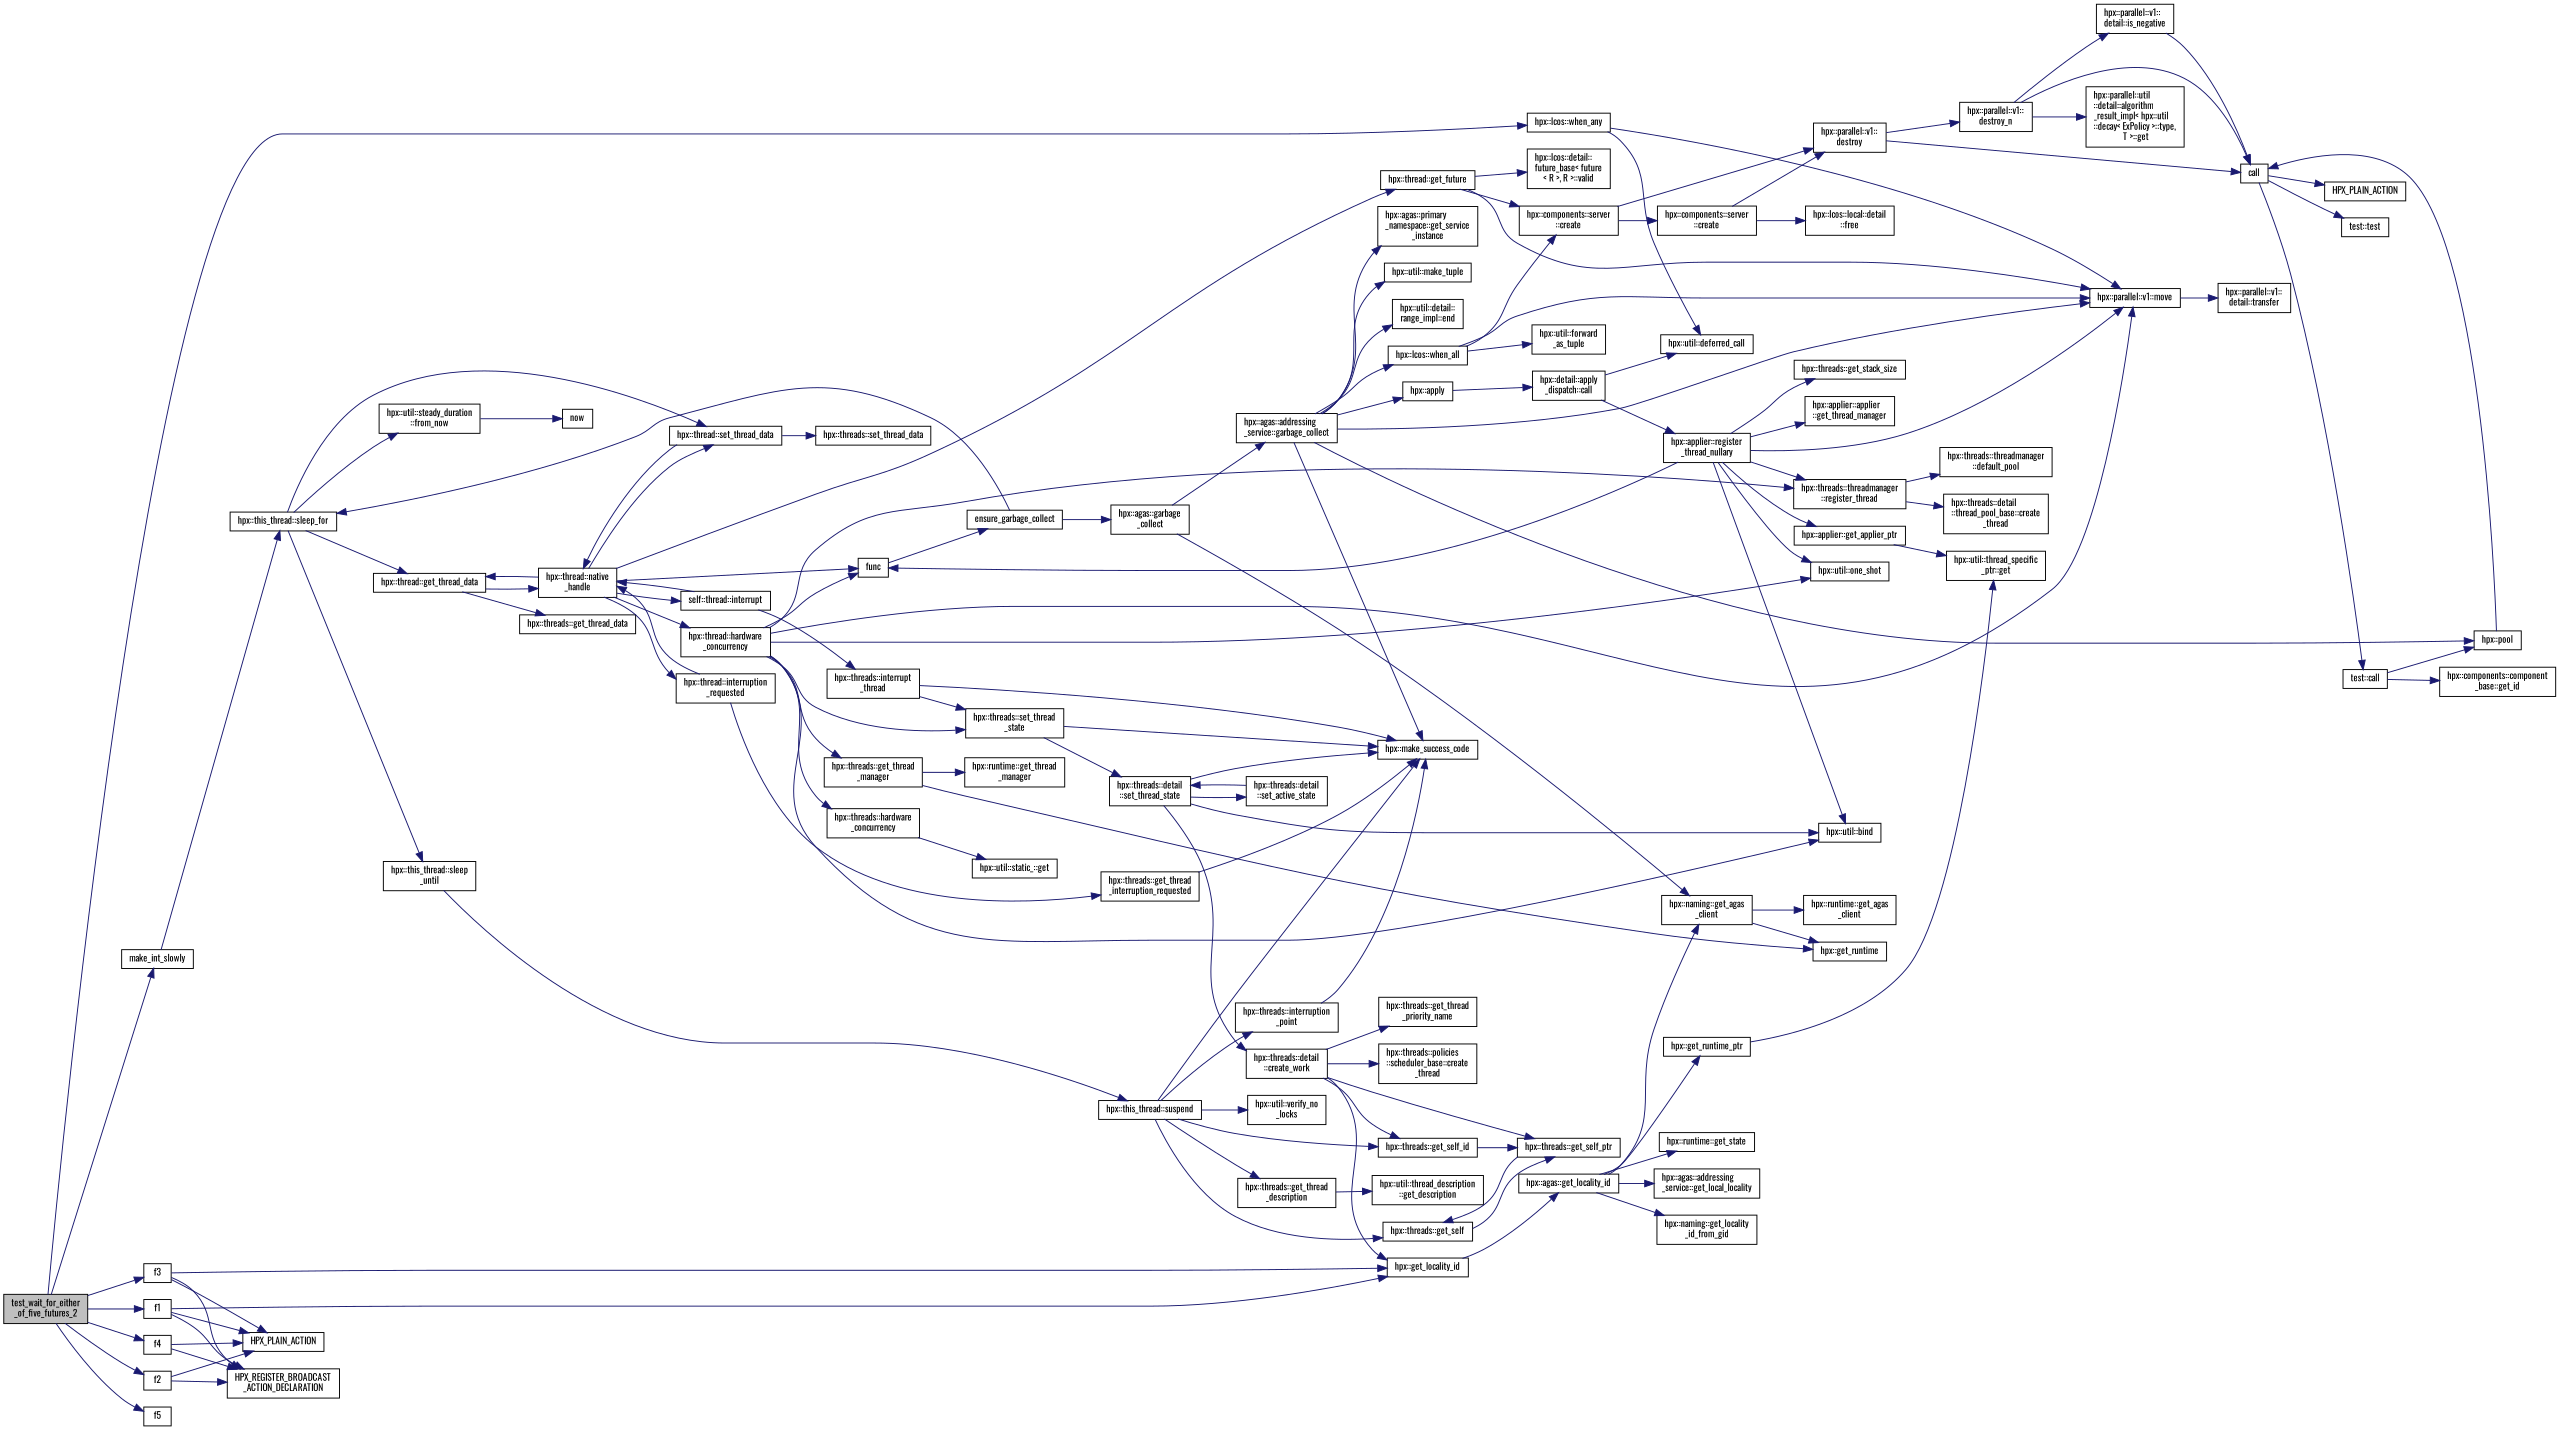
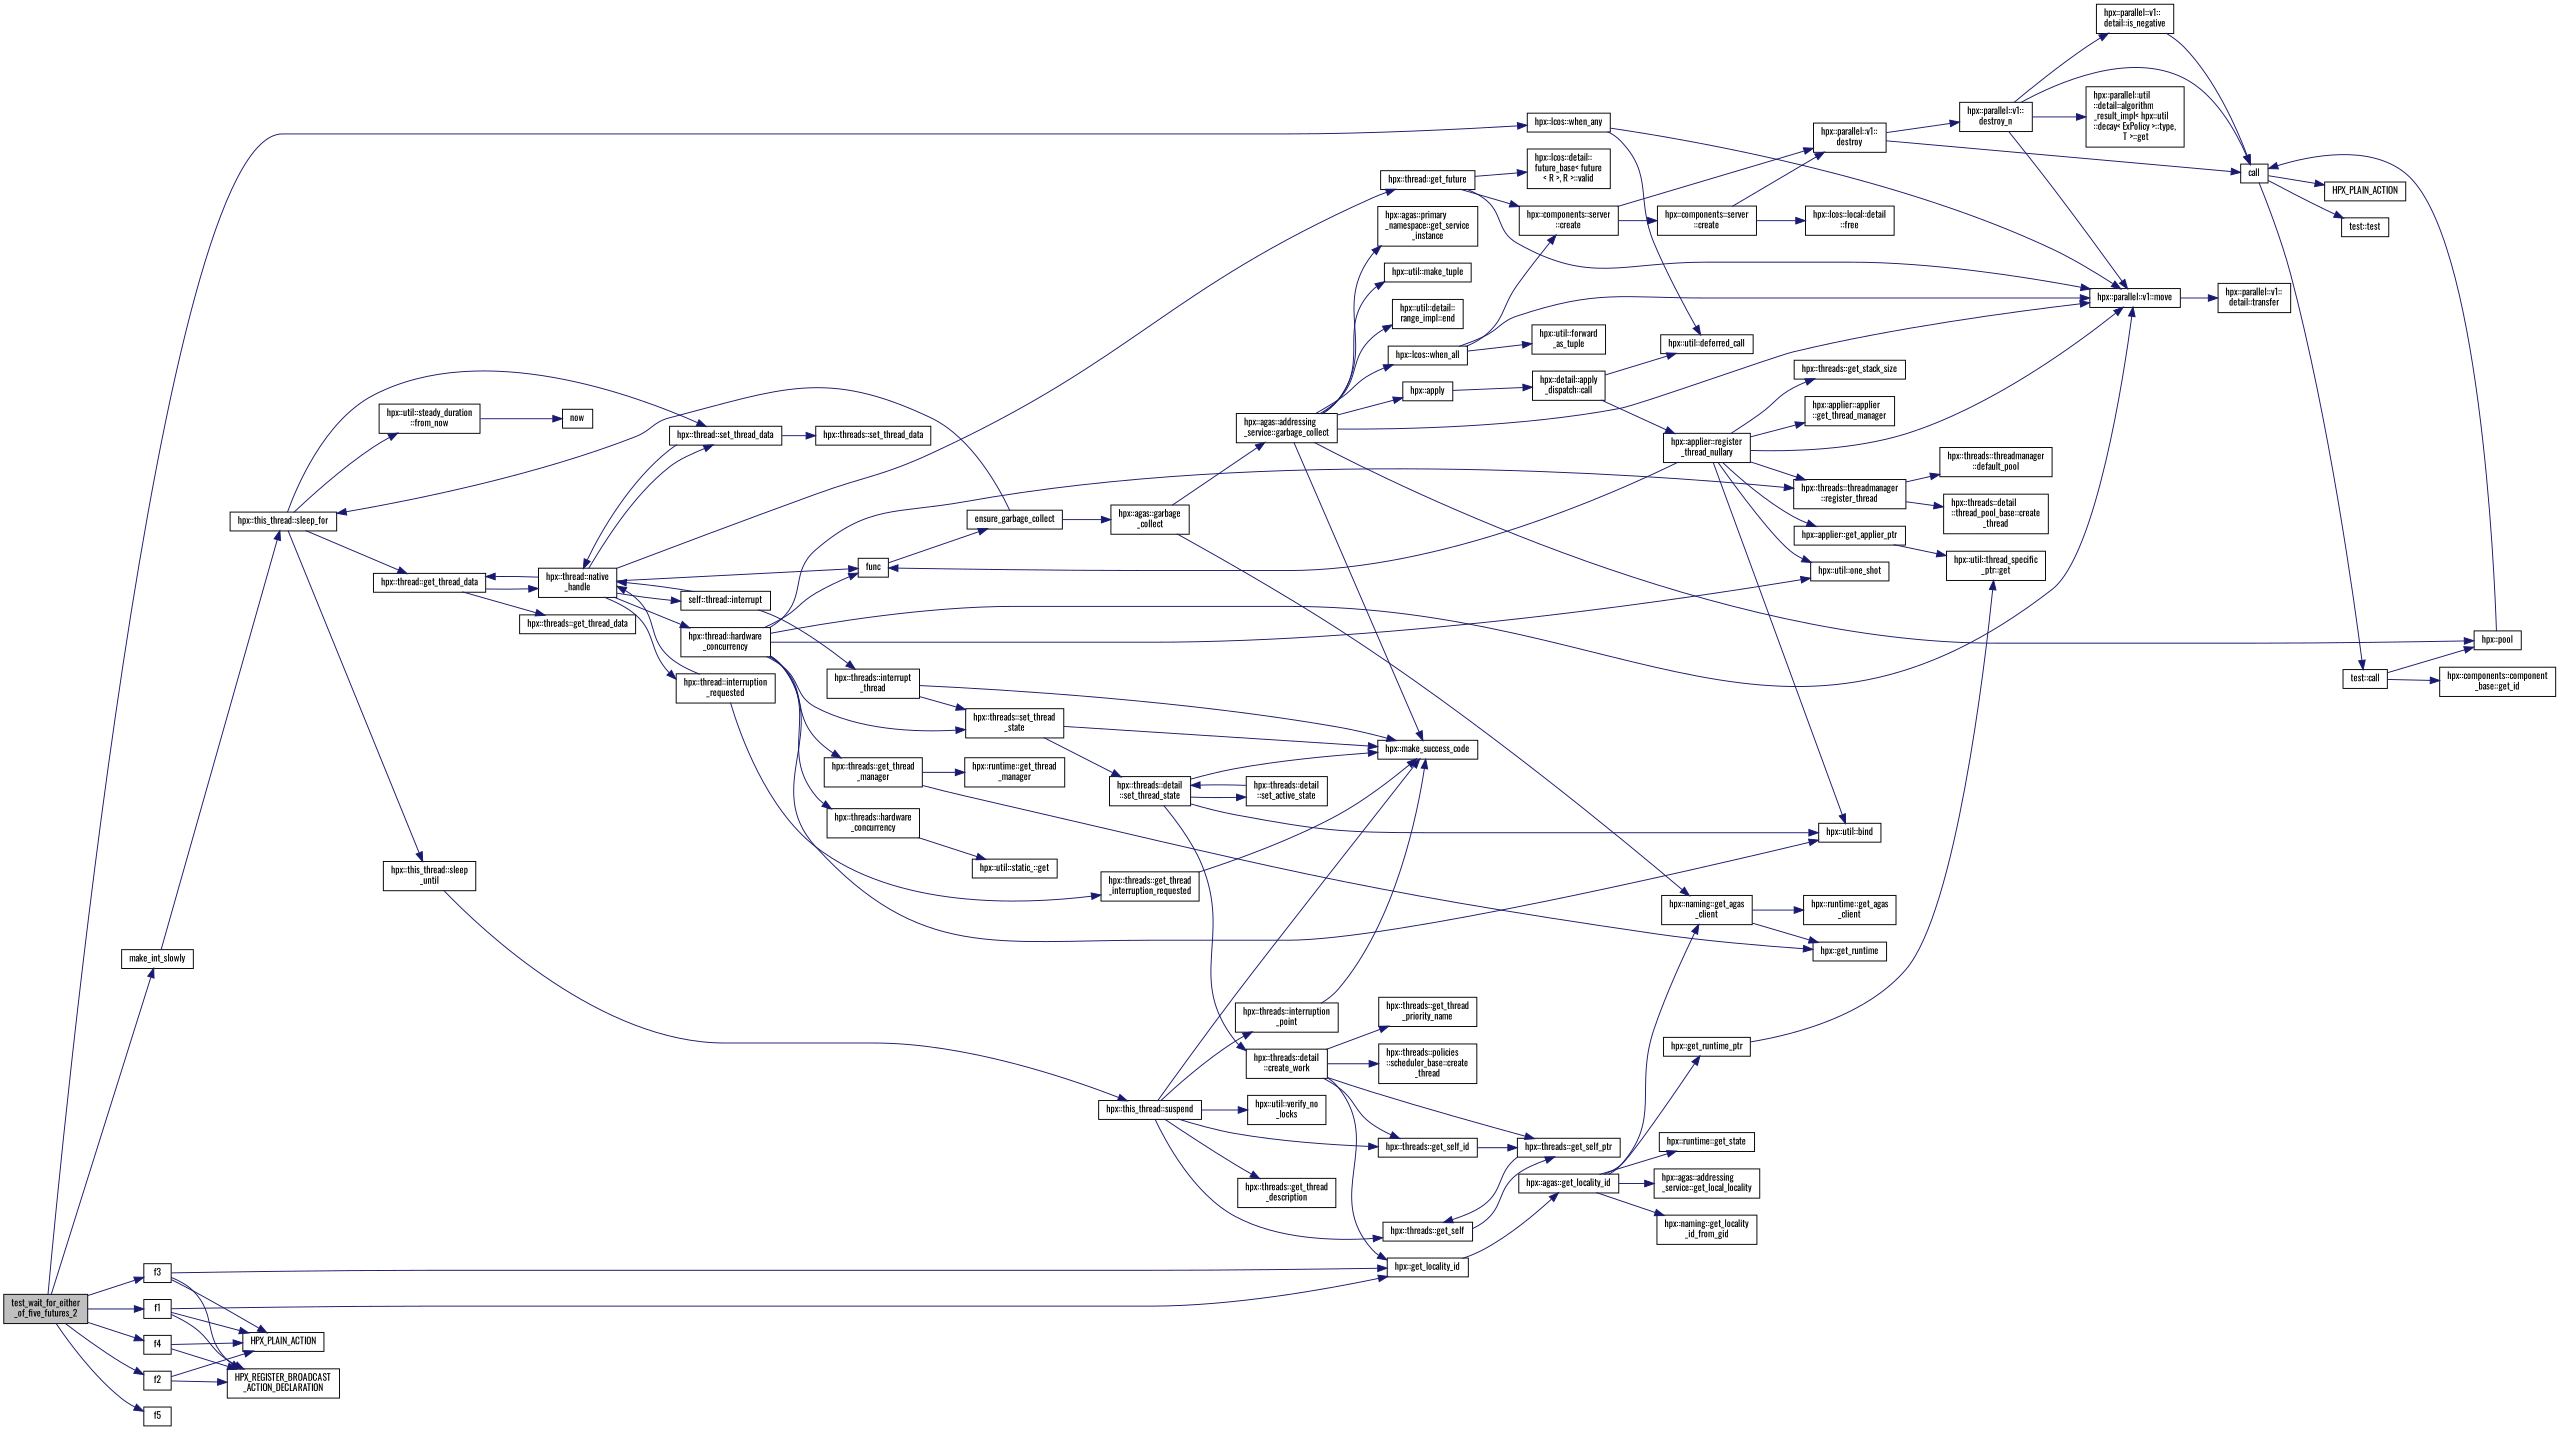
none -> (2066, 205)
(1428, 1190) -> none
